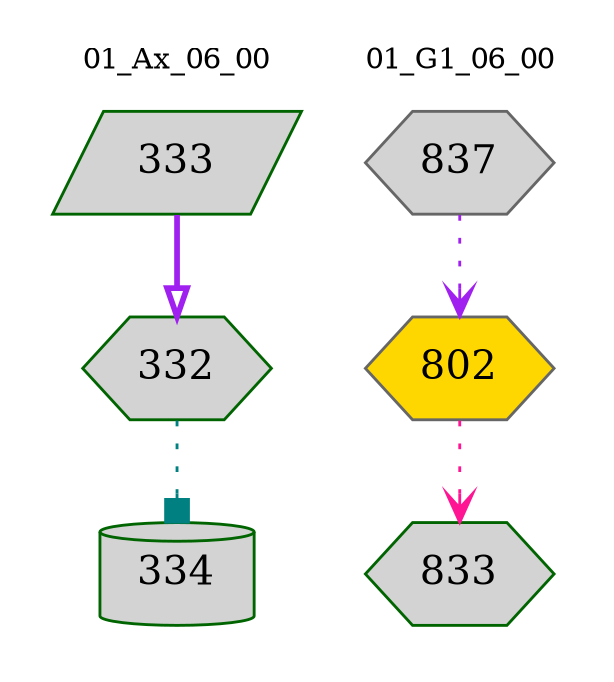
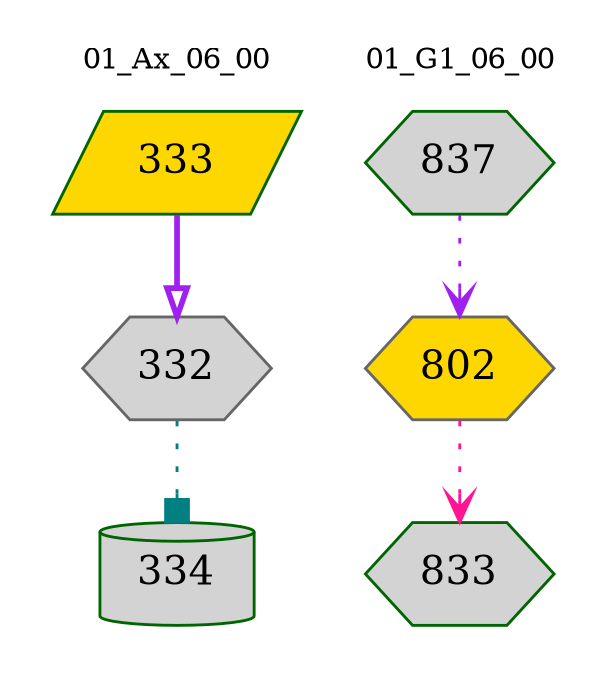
(177, 163) -> (177, 163)
(460, 163) -> (460, 163)
(177, 368) -> (177, 368)
